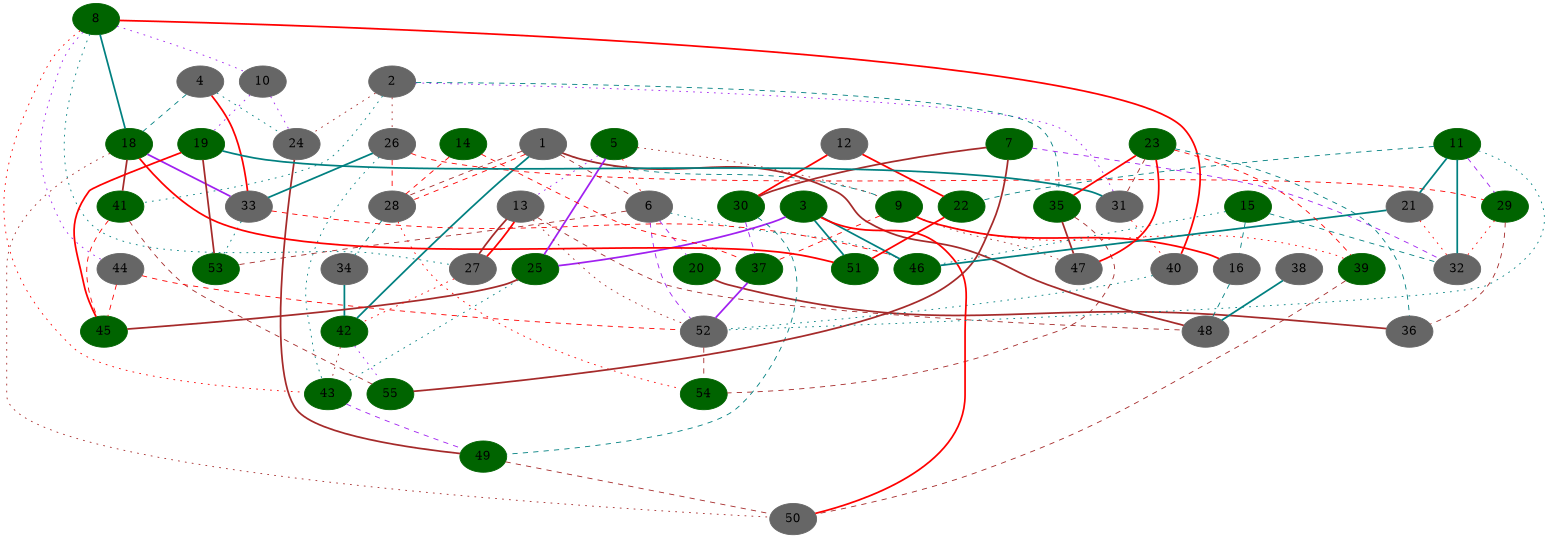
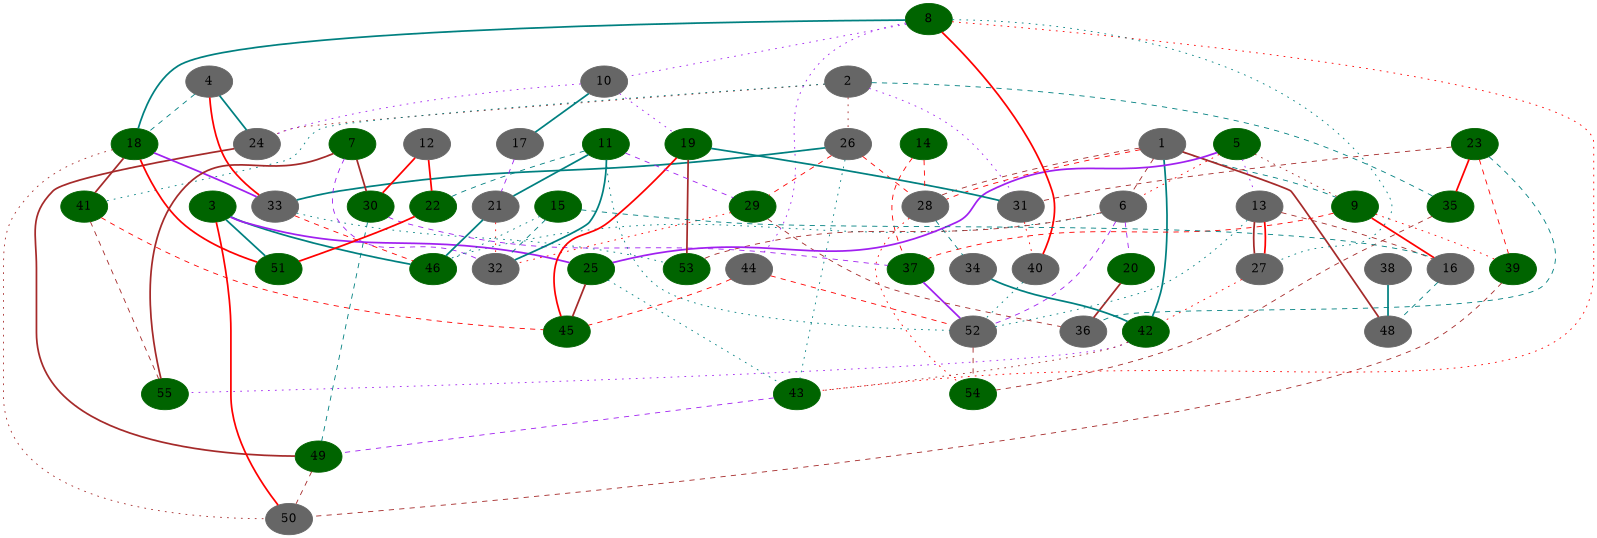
(248, 113) -> (233, 113)
none -> (520, 144)
(1079, 269) -> none
(601, 282) -> (1132, 296)
(785, 305) -> (1358, 233)
